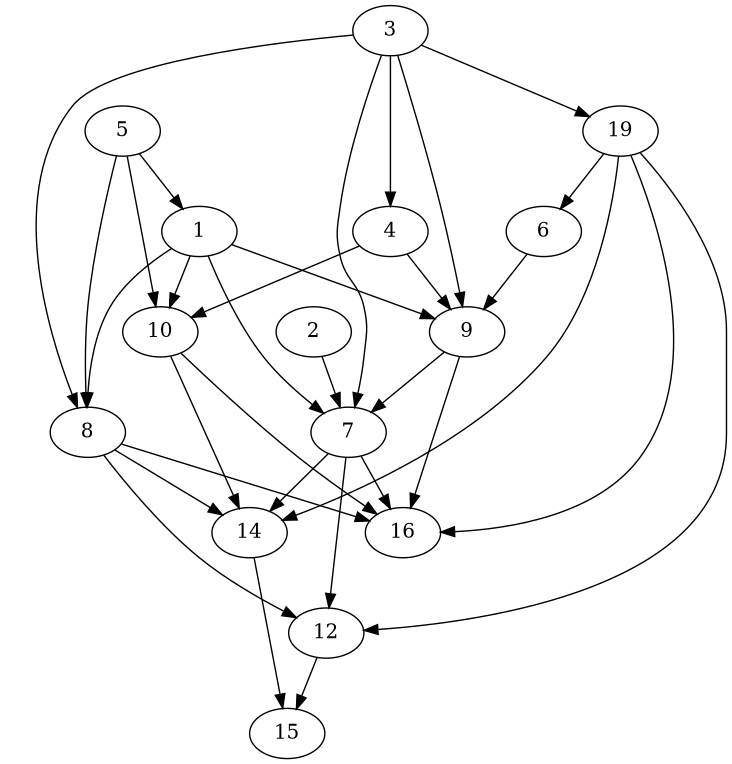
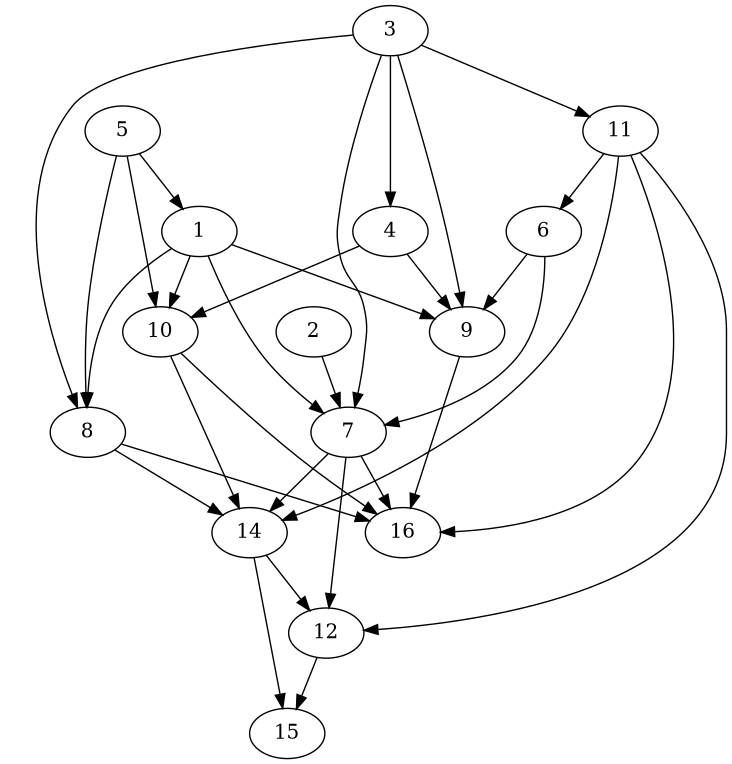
(621, 131) -> (621, 131)
(413, 378) -> (507, 368)
(184, 545) -> (284, 577)
